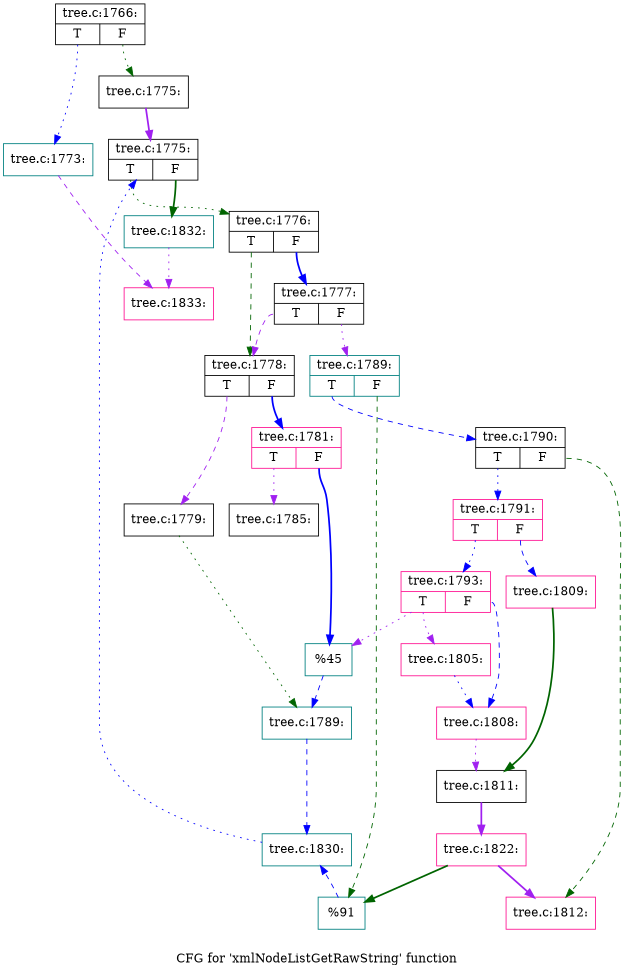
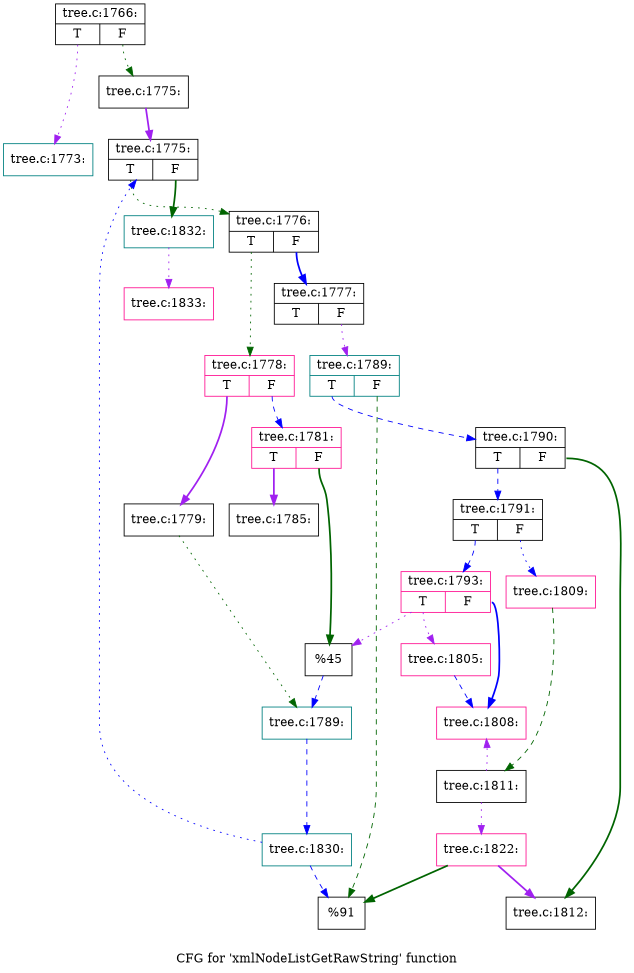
(72, 91) -> (72, 91)
(99, 231) -> none
(251, 300) -> (251, 300)
(261, 329) -> none
(250, 376) -> (250, 376)
(274, 409) -> (274, 409)
(214, 450) -> (214, 450)
(498, 480) -> (498, 480)
(274, 482) -> (274, 482)
(498, 520) -> (498, 520)
(331, 551) -> (331, 551)
(473, 553) -> (473, 553)
(523, 555) -> (523, 555)
(499, 651) -> (499, 651)
(329, 660) -> (329, 660)
(620, 666) -> (620, 666)
(461, 688) -> (461, 688)
(549, 692) -> (549, 692)
(476, 750) -> (487, 759)
(481, 814) -> (481, 814)
(332, 885) -> (316, 878)
(342, 913) -> (342, 913)
(551, 913) -> (551, 913)
